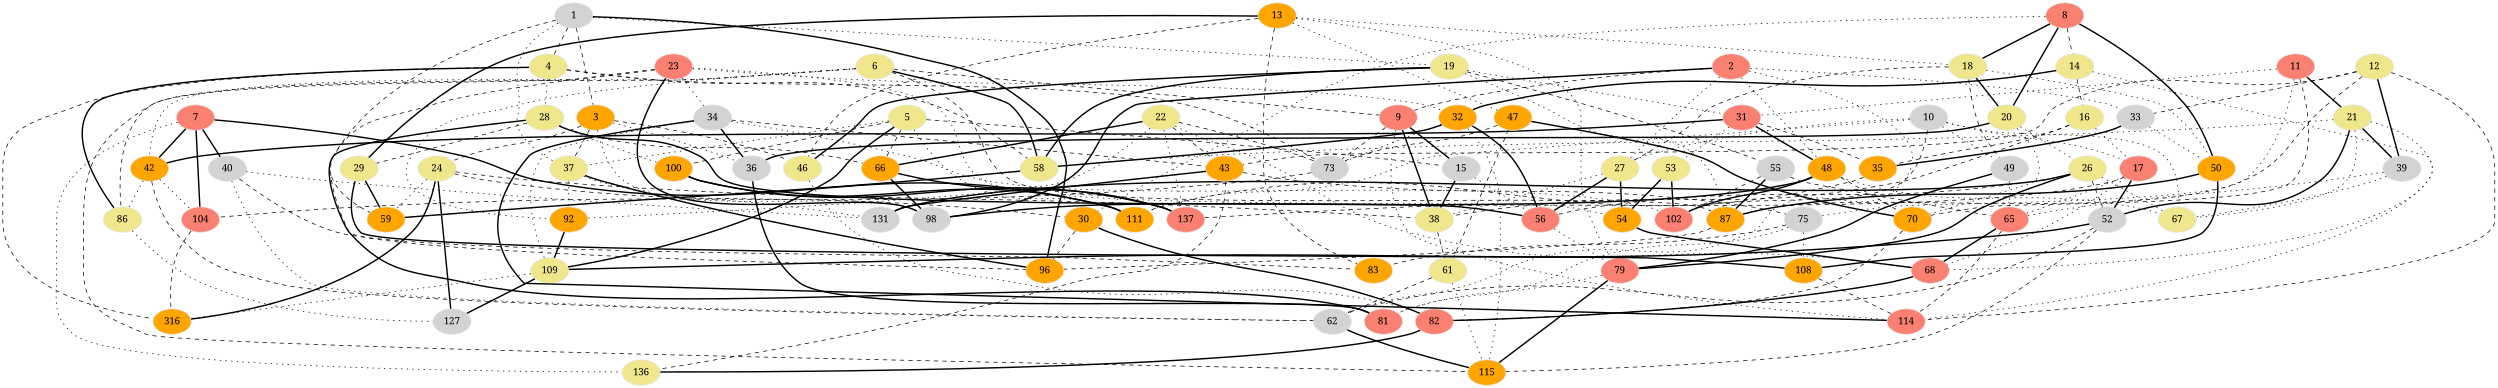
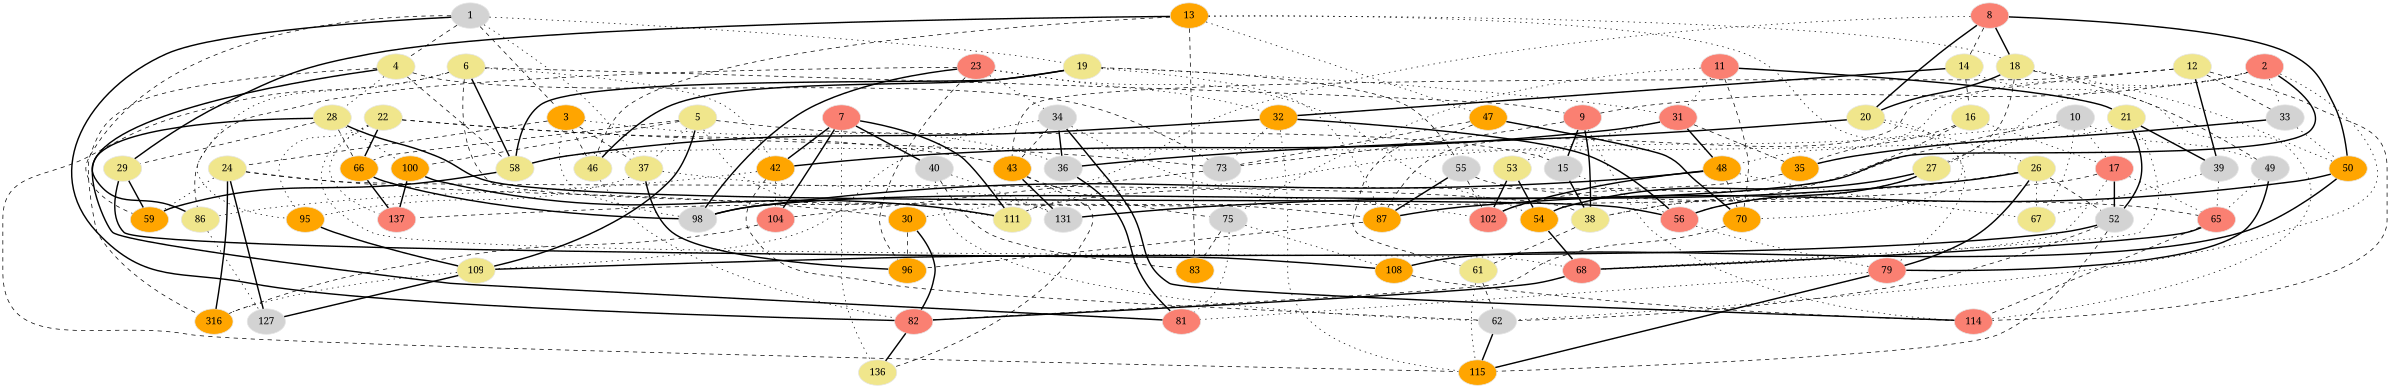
(899, 54) -> (233, 281)
(2343, 184) -> none
(569, 220) -> (305, 220)
(1135, 220) -> (1012, 220)
